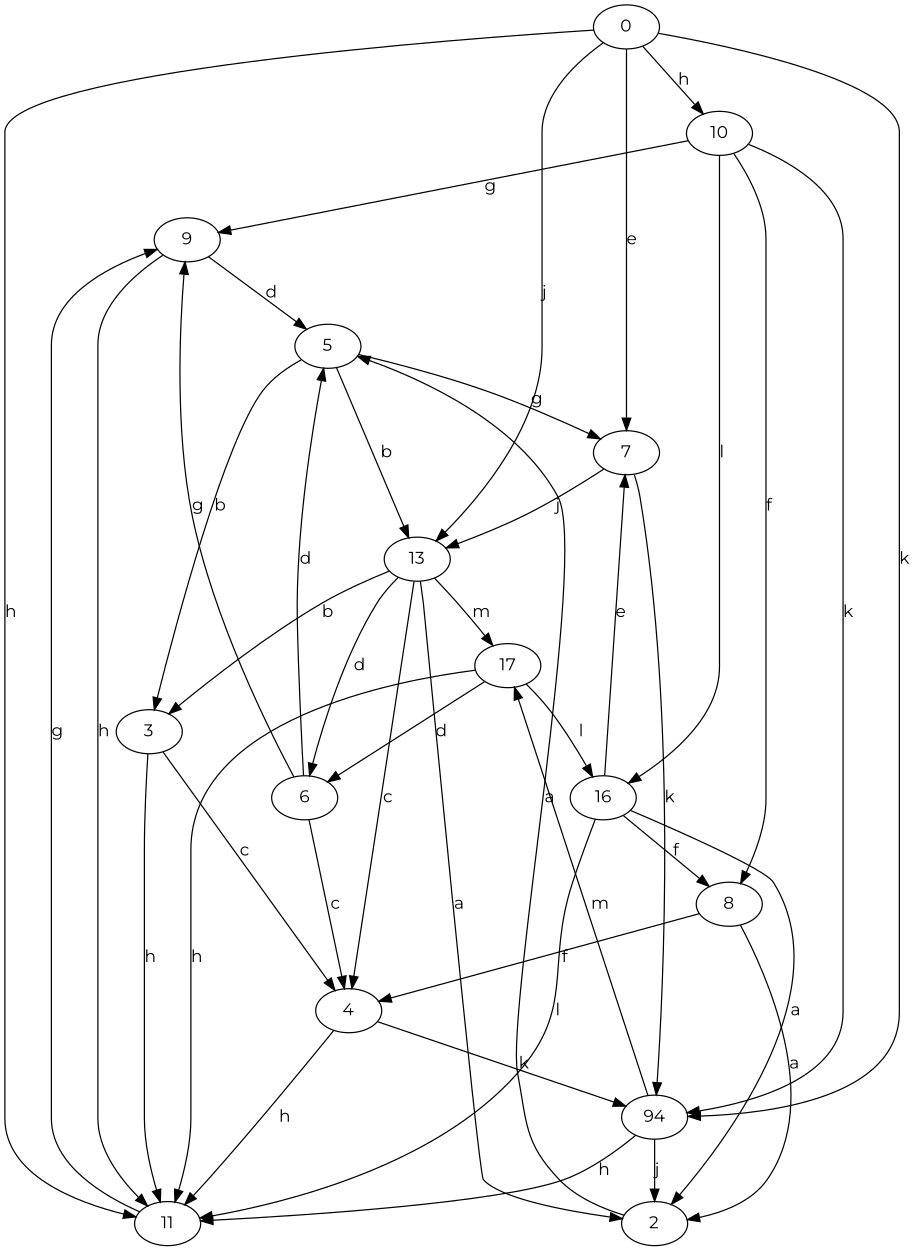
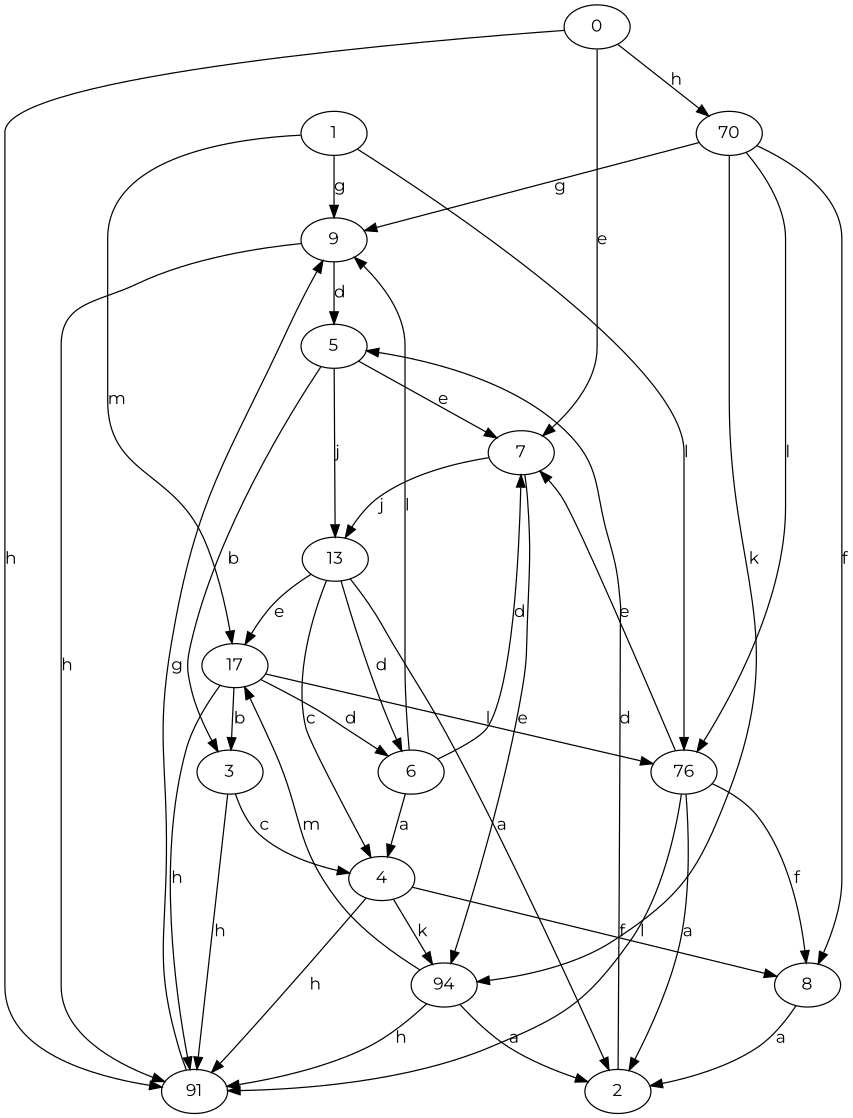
none -> (334, 133)
(719, 133) -> (729, 133)
(542, 290) -> none
(537, 400) -> (444, 400)
(387, 453) -> (338, 453)
(198, 506) -> (407, 506)
(899, 560) -> none
(298, 577) -> (510, 638)
(482, 612) -> (280, 612)
(279, 630) -> (233, 713)
(550, 798) -> (625, 719)
(603, 798) -> (684, 772)
(670, 798) -> (523, 719)
(336, 904) -> (404, 825)
(545, 956) -> (589, 930)
(657, 1170) -> (515, 1038)
(168, 1224) -> (195, 1091)
